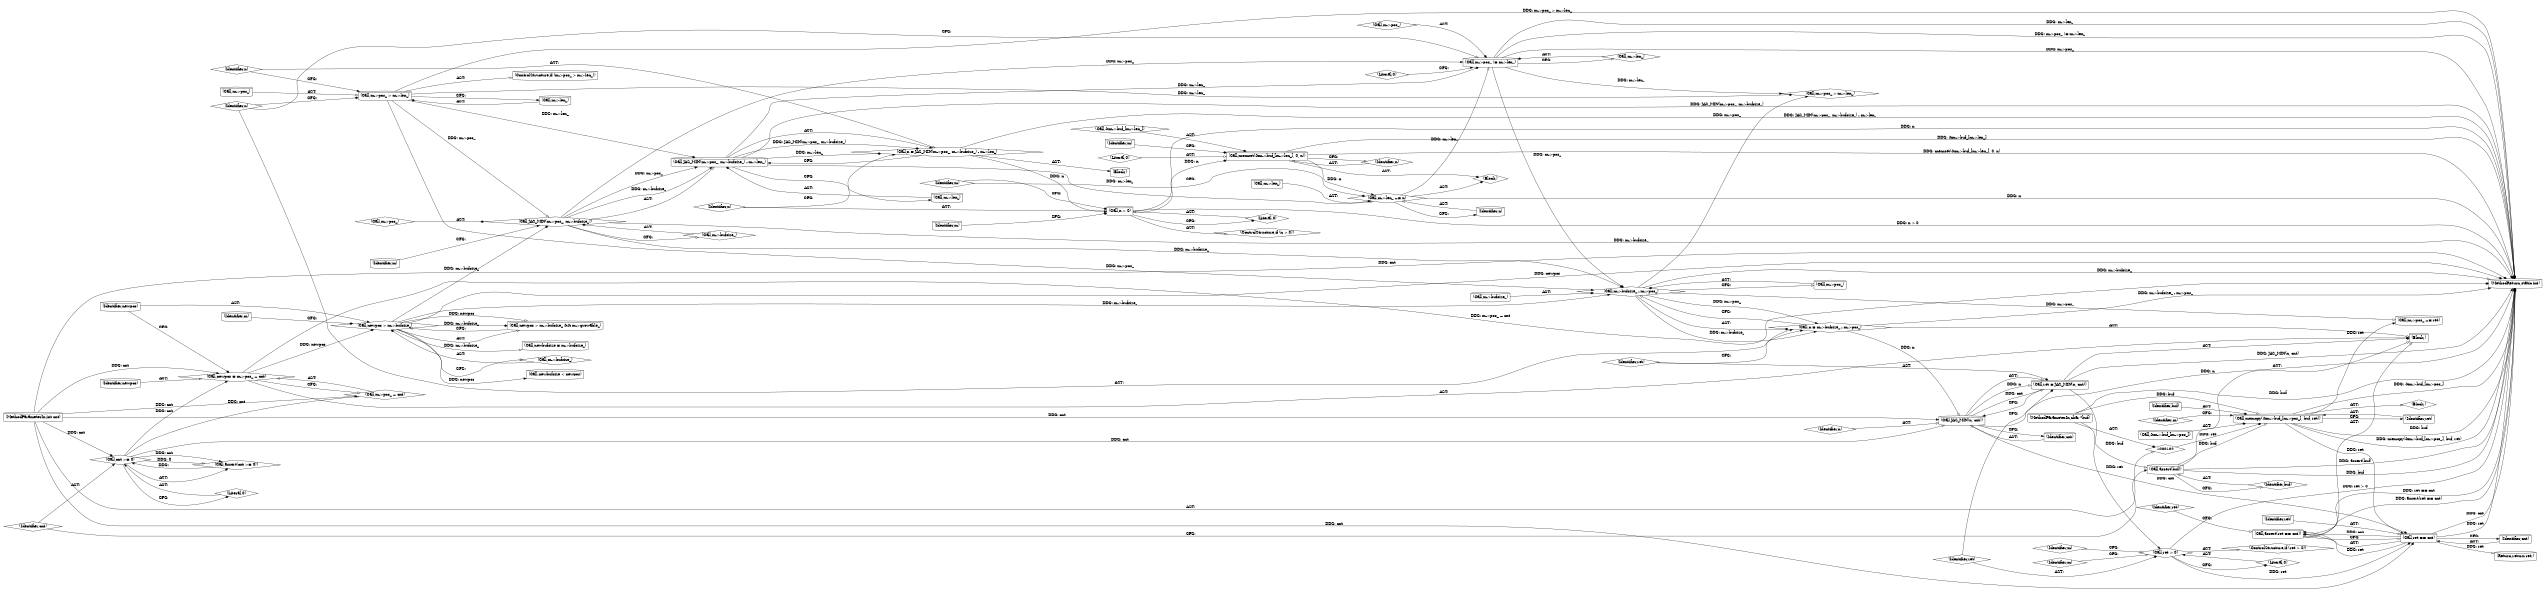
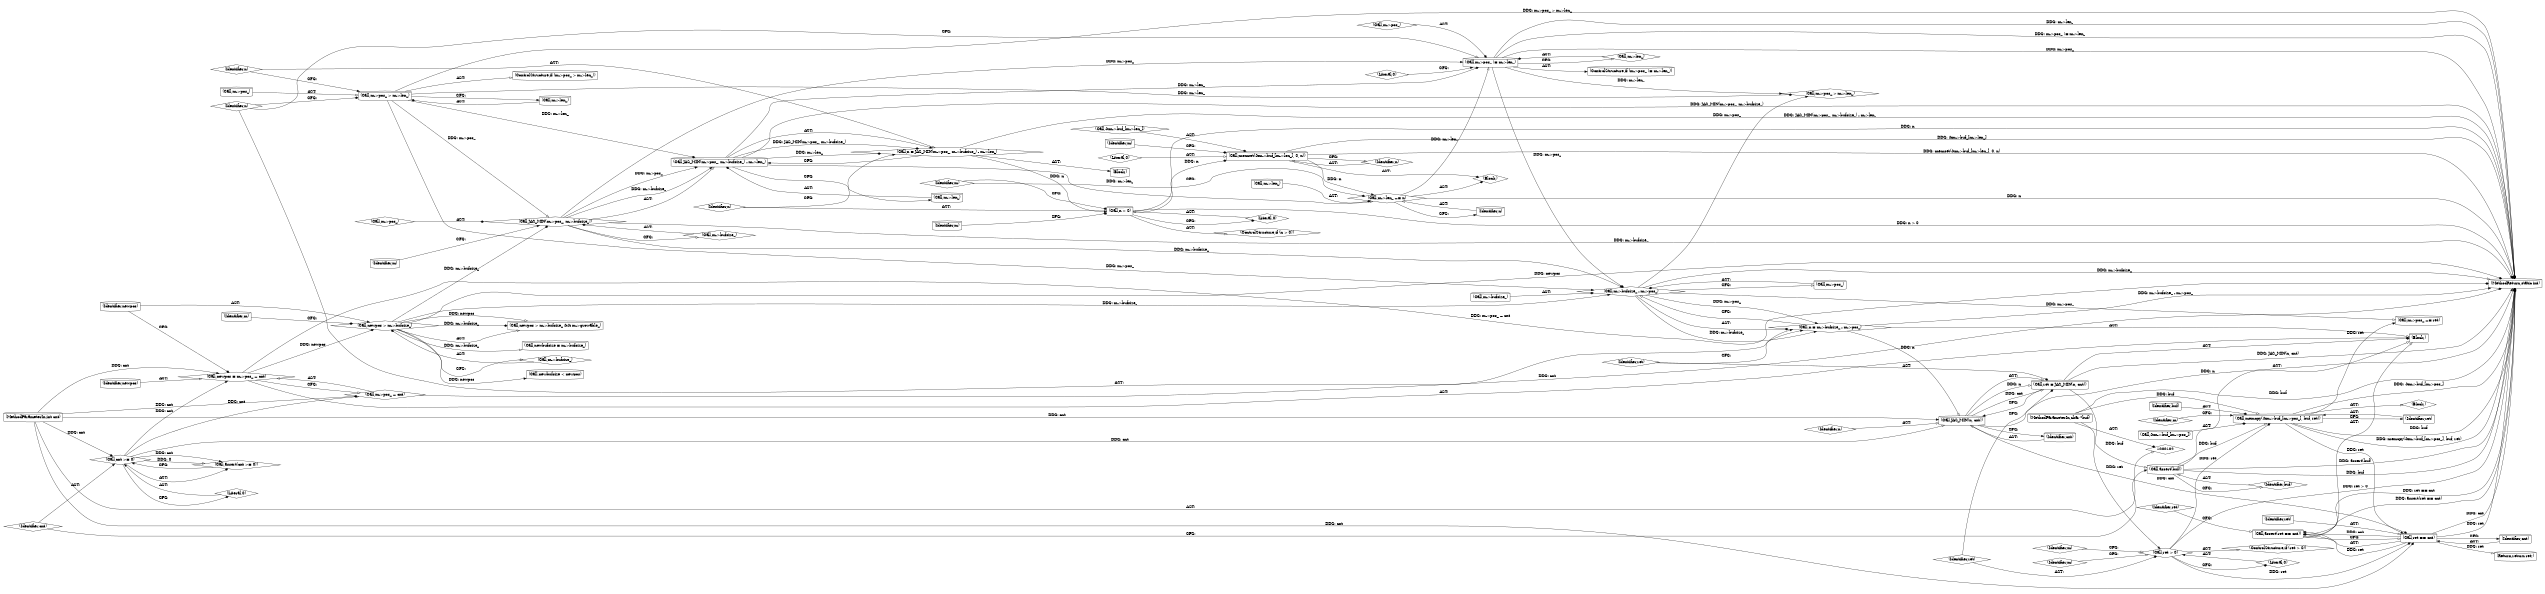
none -> (1631, 71)
(1234, 271) -> (1410, 386)
(460, 331) -> none
(208, 405) -> (208, 405)
(2217, 436) -> (2200, 474)
(164, 465) -> (164, 465)
